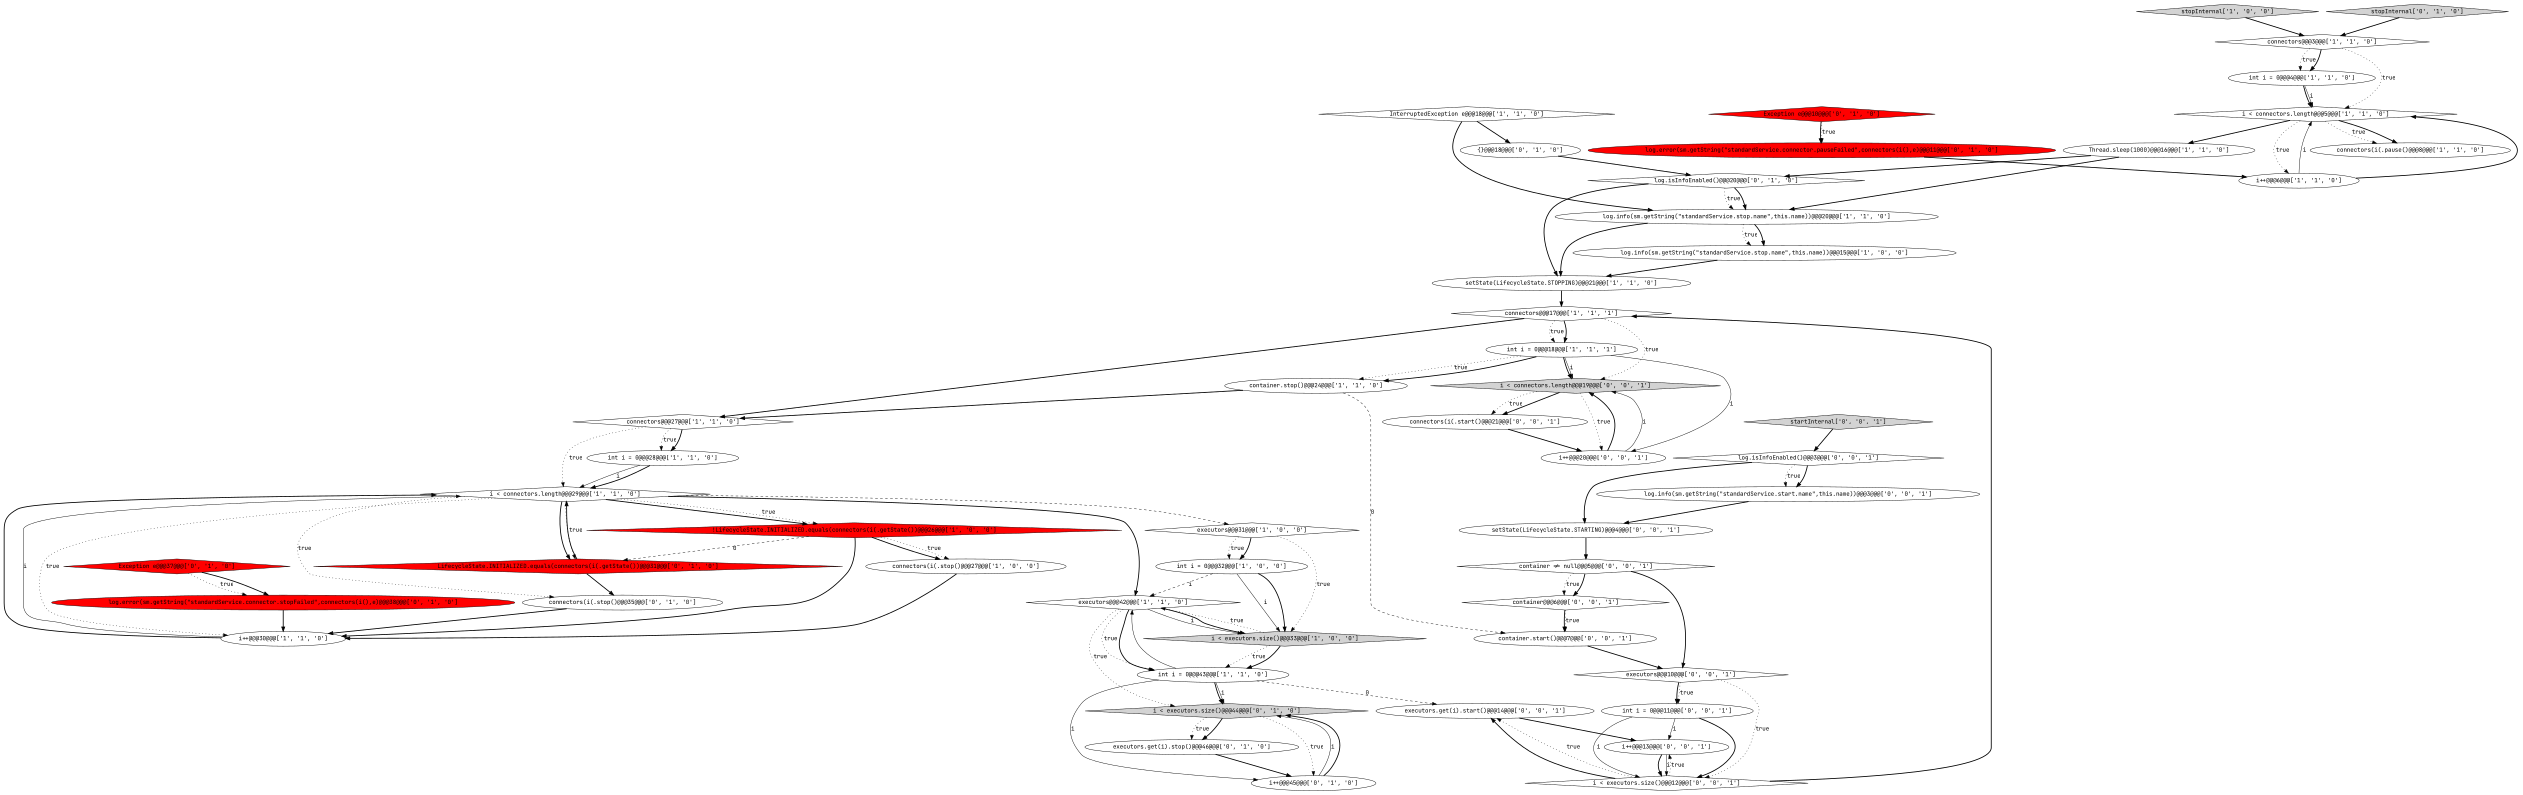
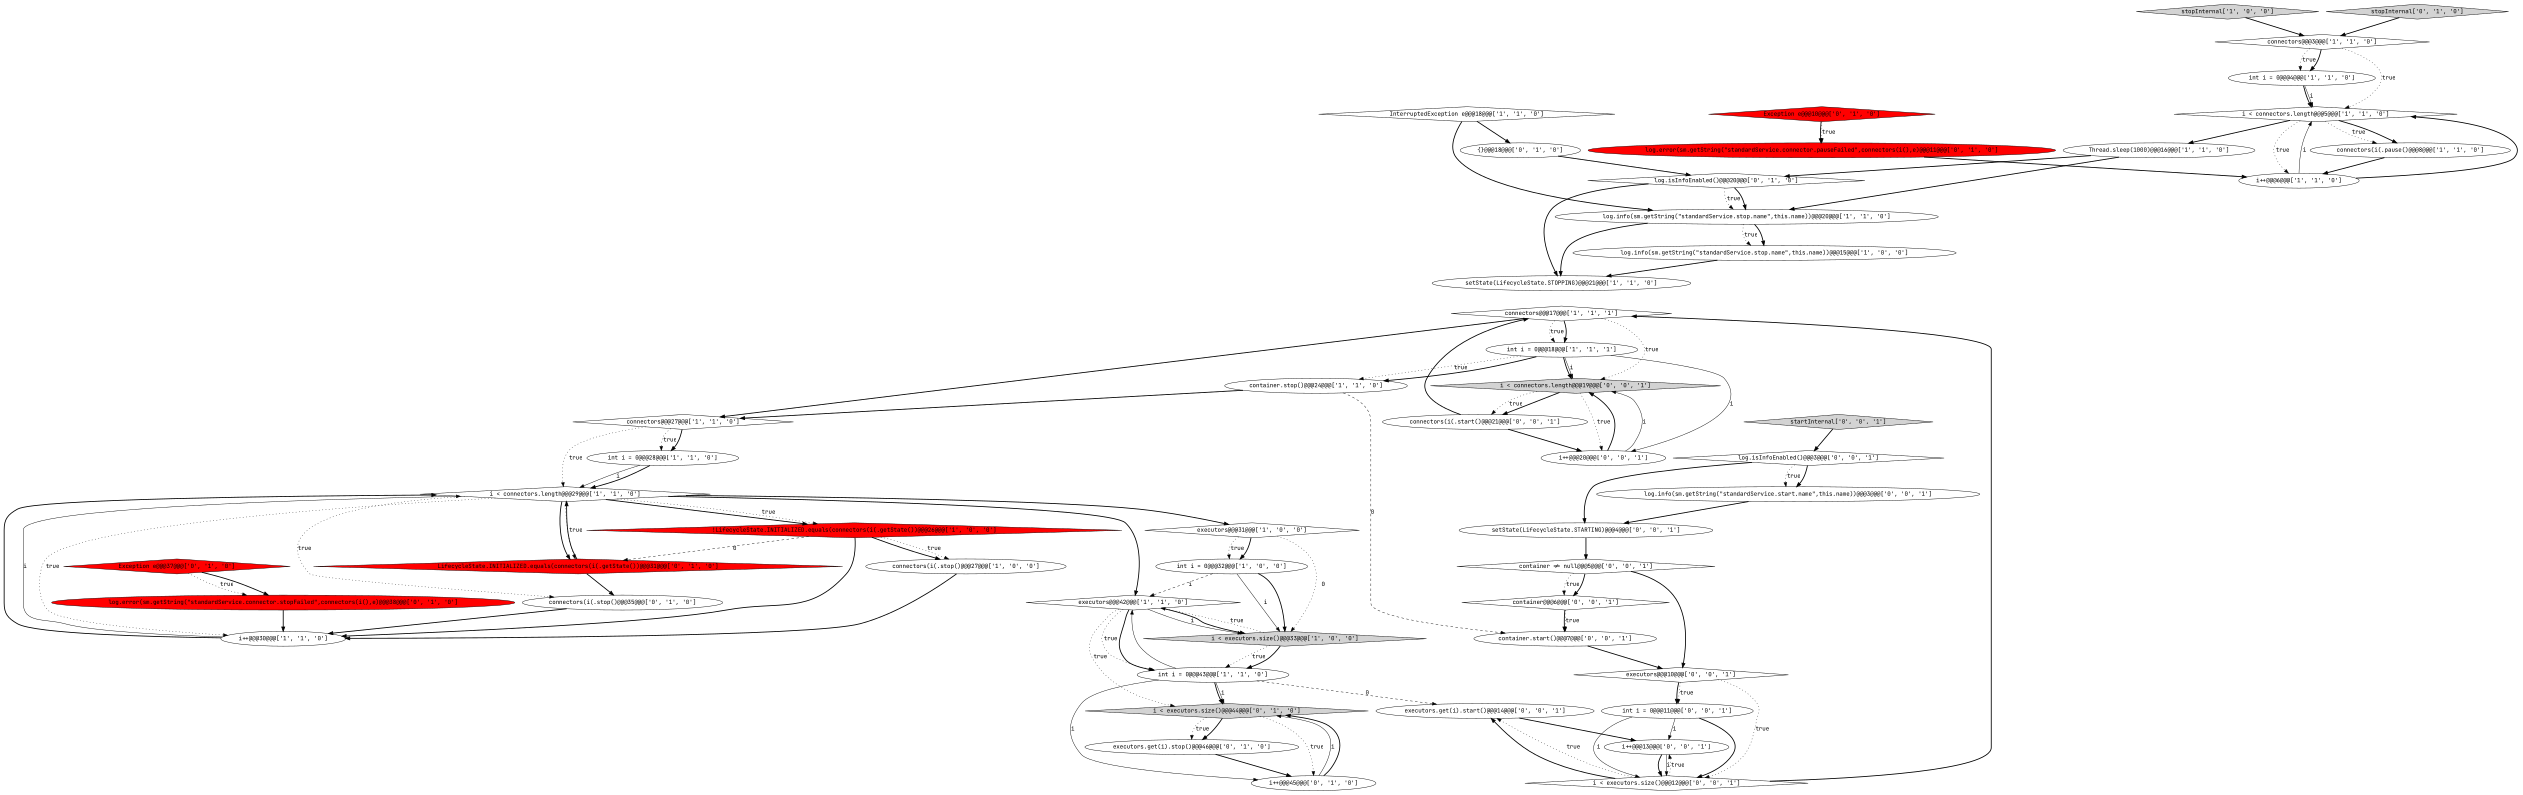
none -> (2356, 165)
(1561, 296) -> (1446, 355)
(956, 500) -> (956, 500)
(1323, 585) -> (1323, 585)
